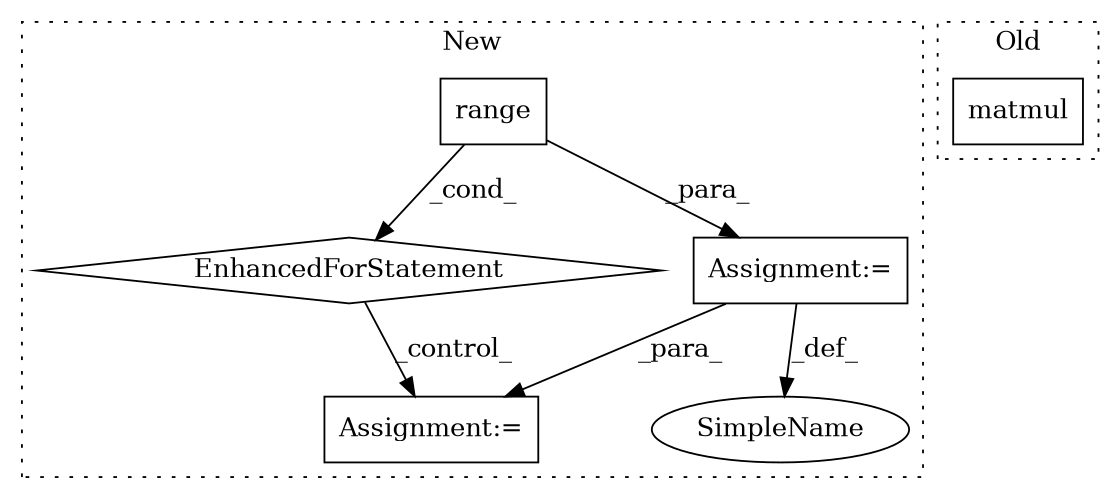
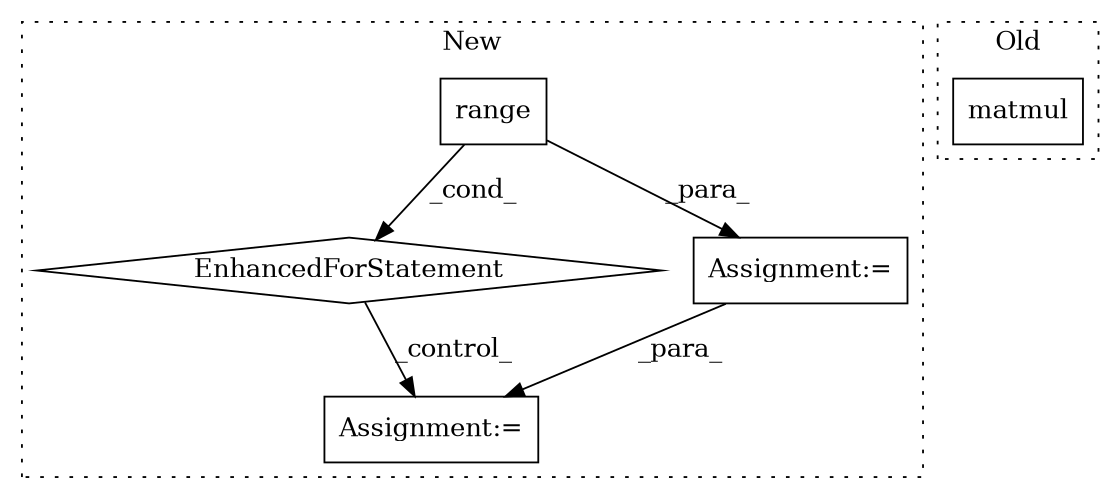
(780, 430) -> none
